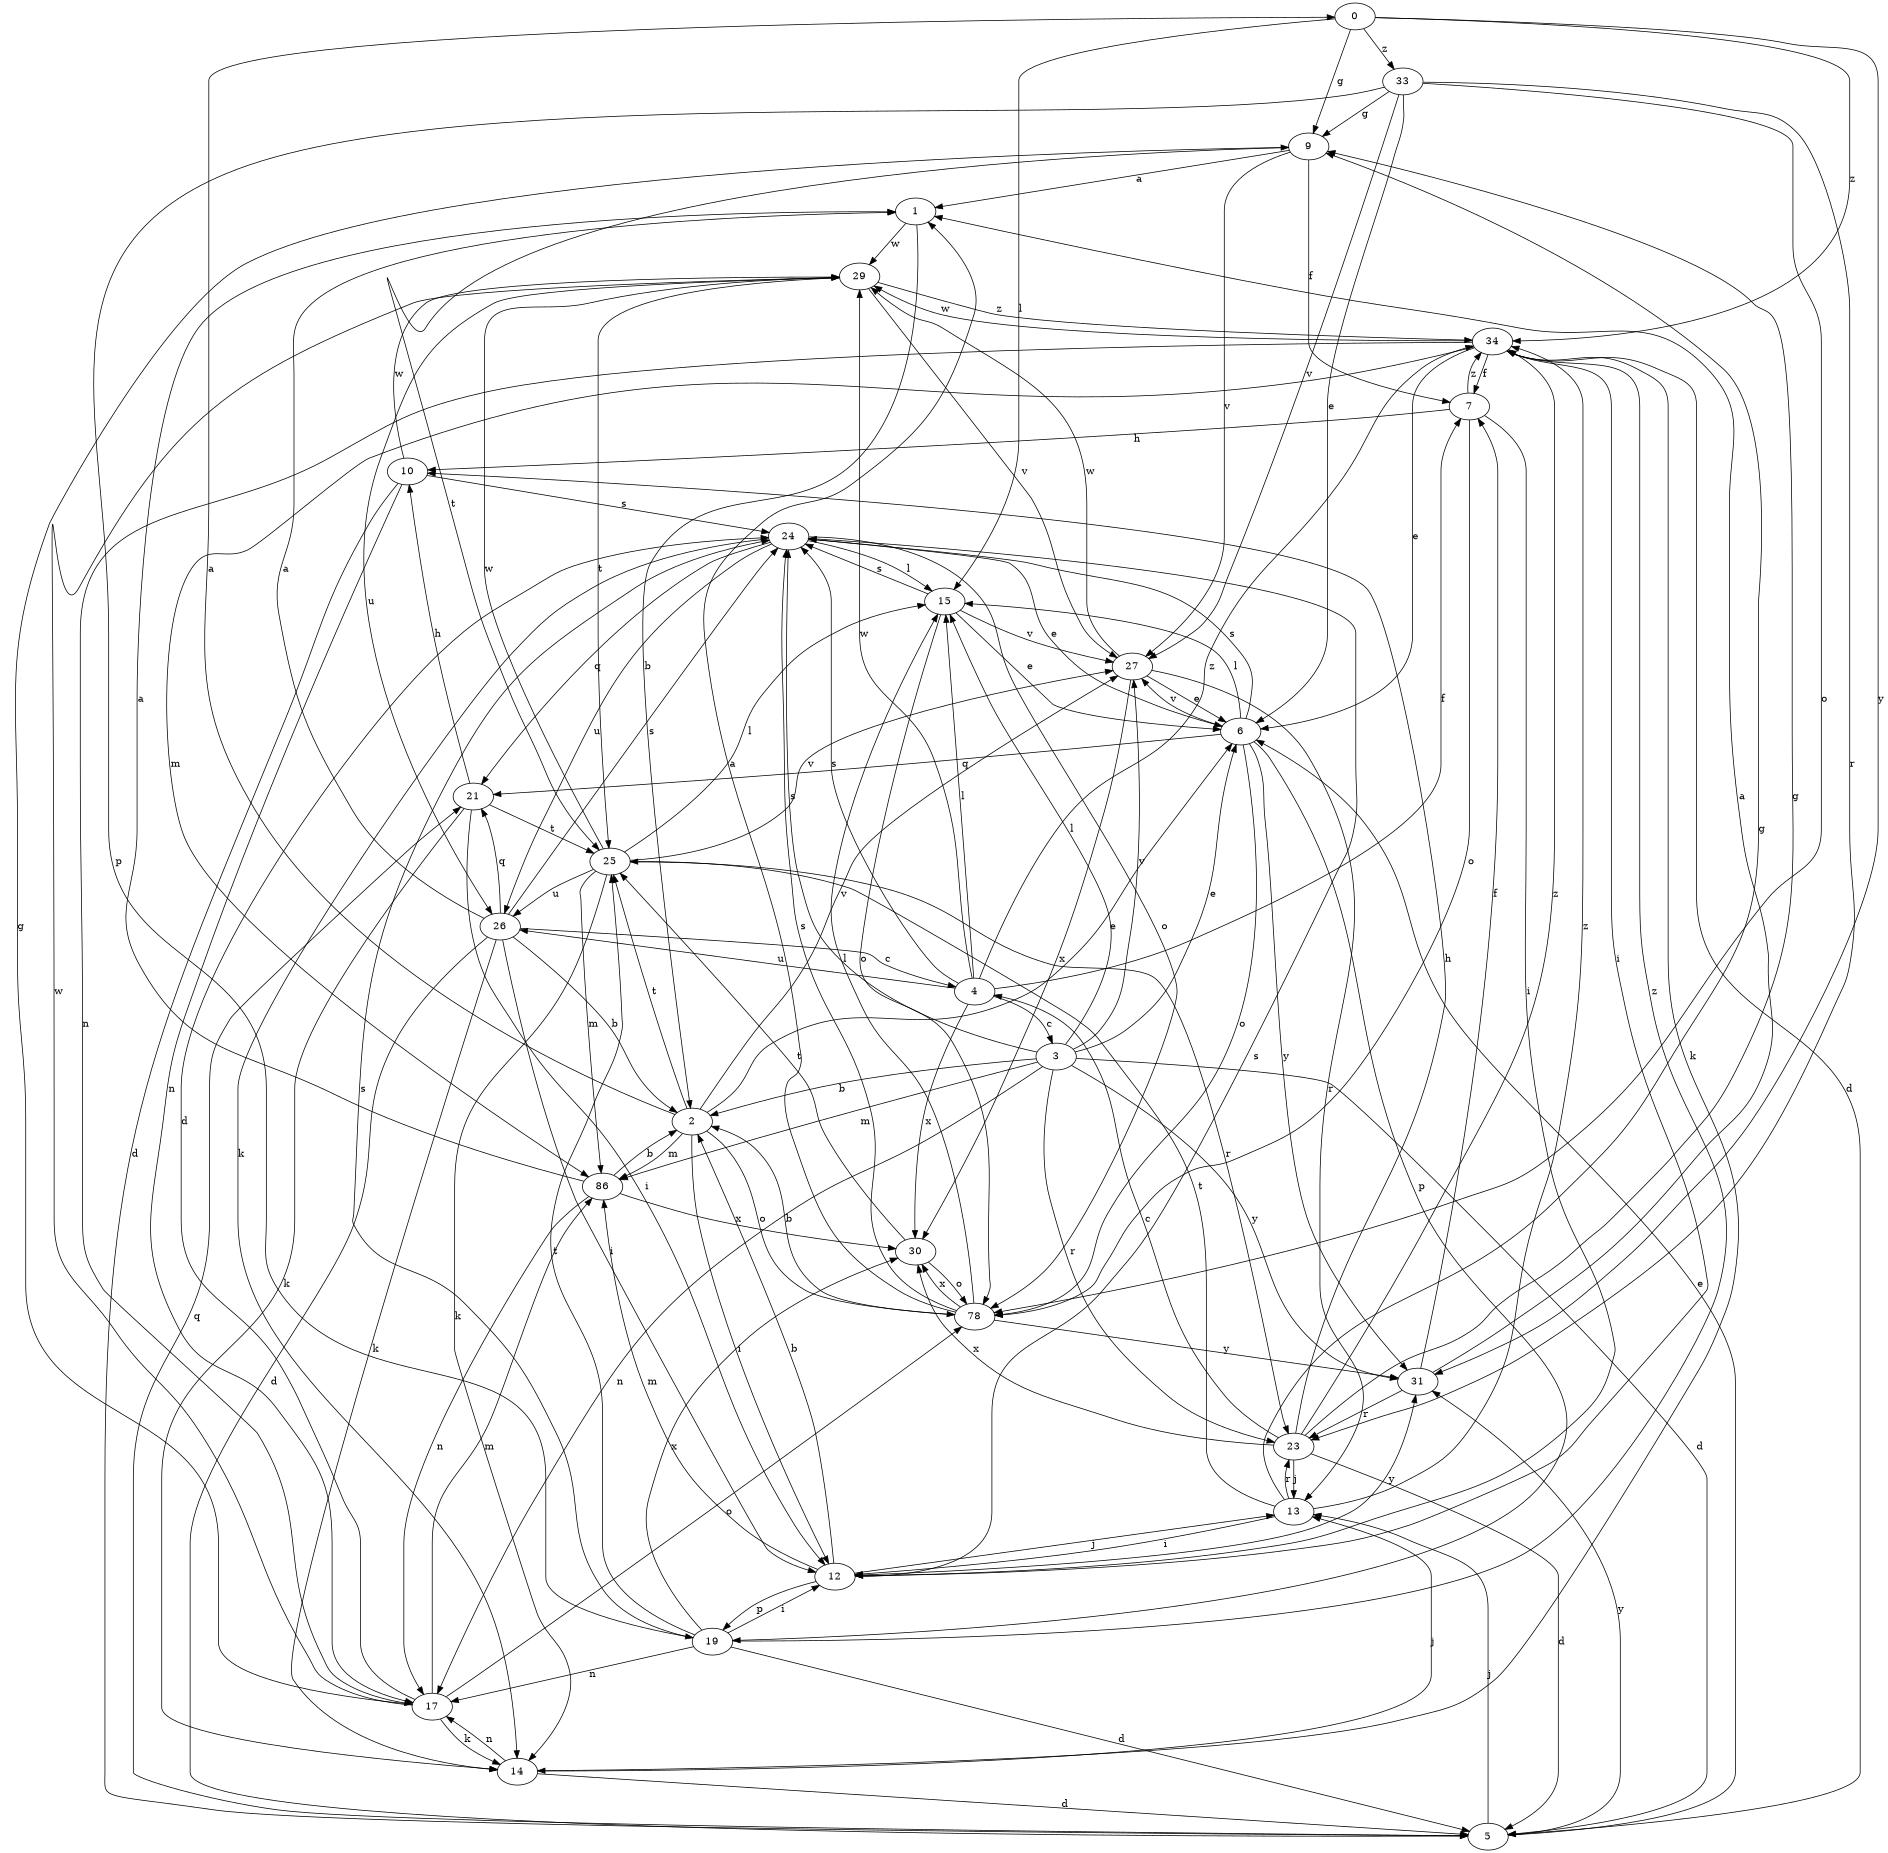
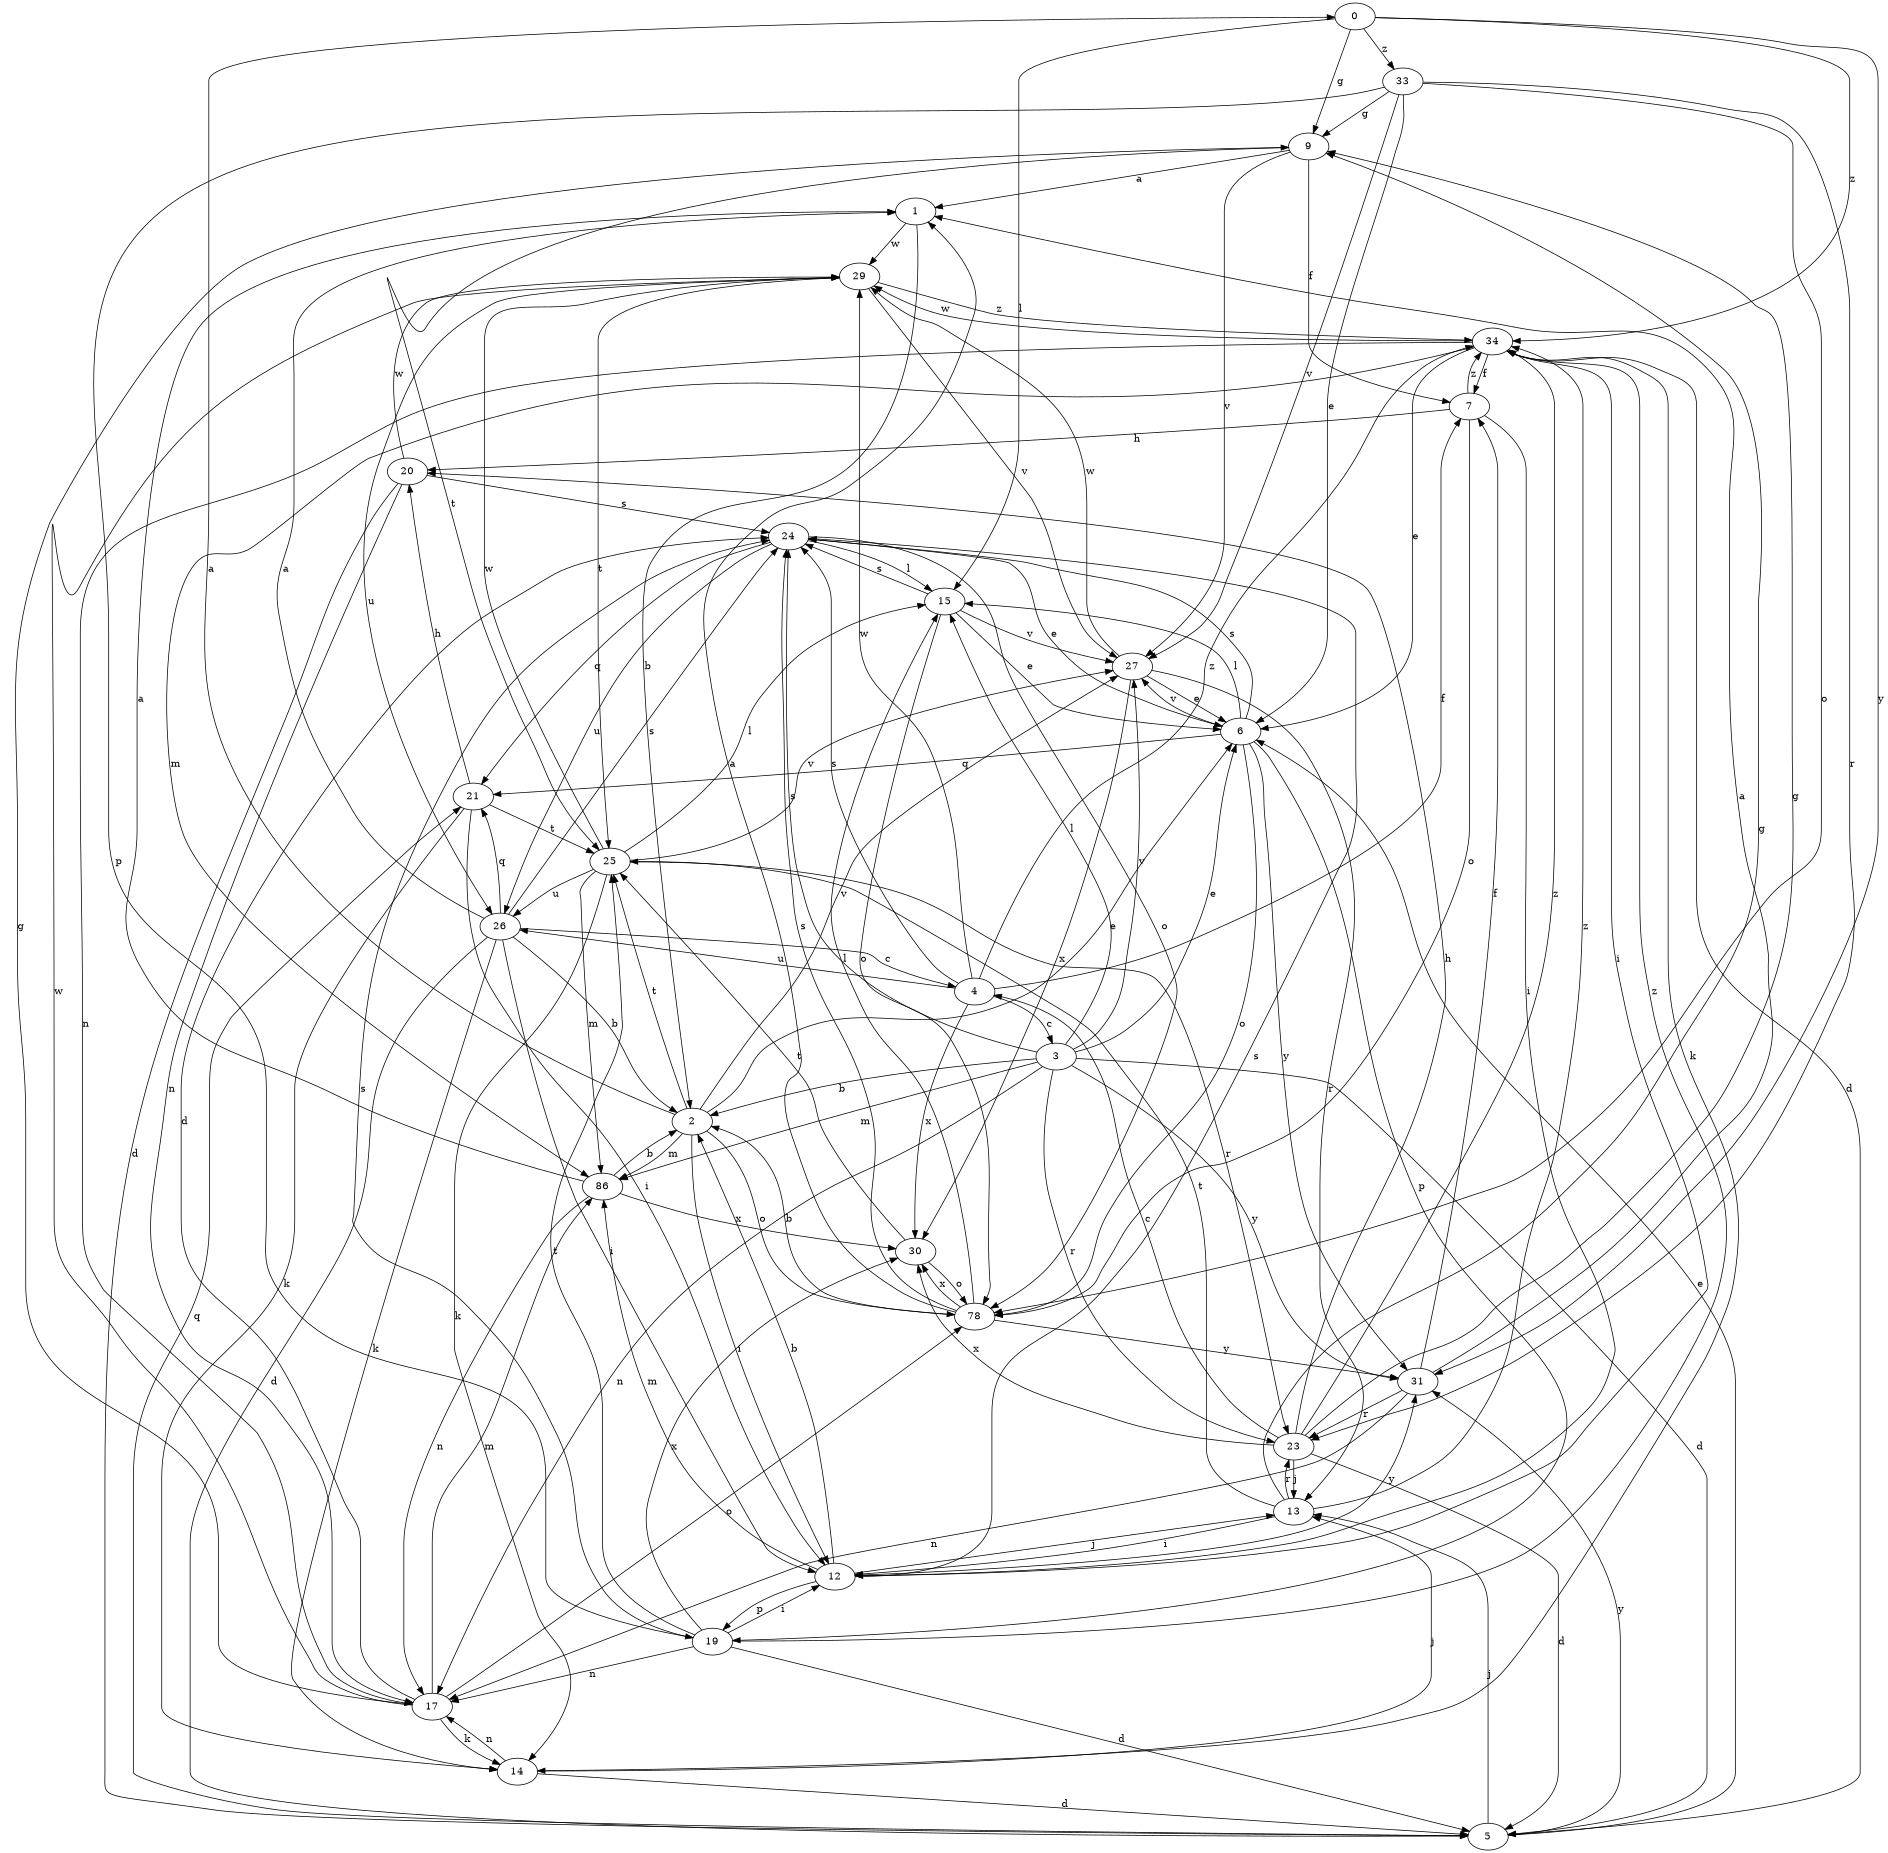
(408, 471) -> (408, 471)
(960, 800) -> none
(261, 1025) -> none
none -> (934, 1538)
